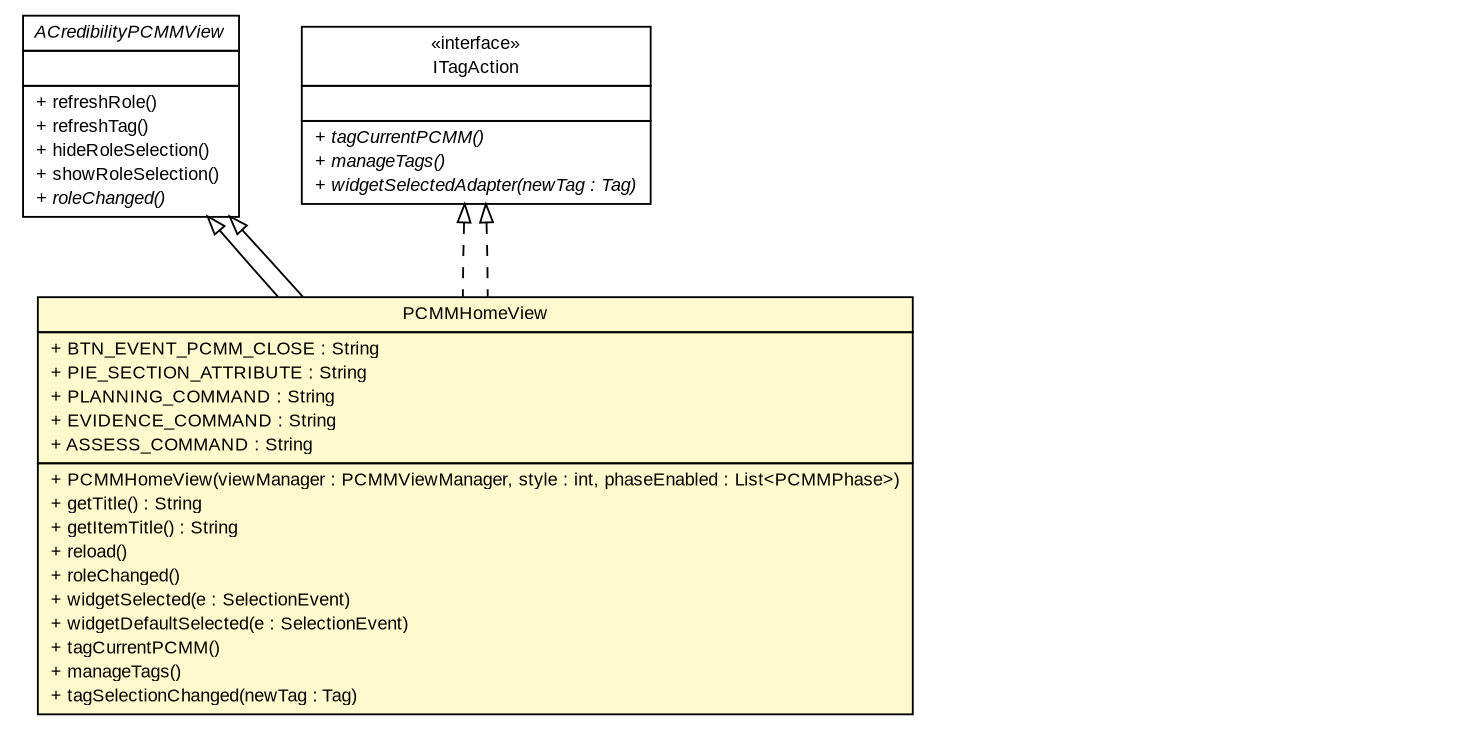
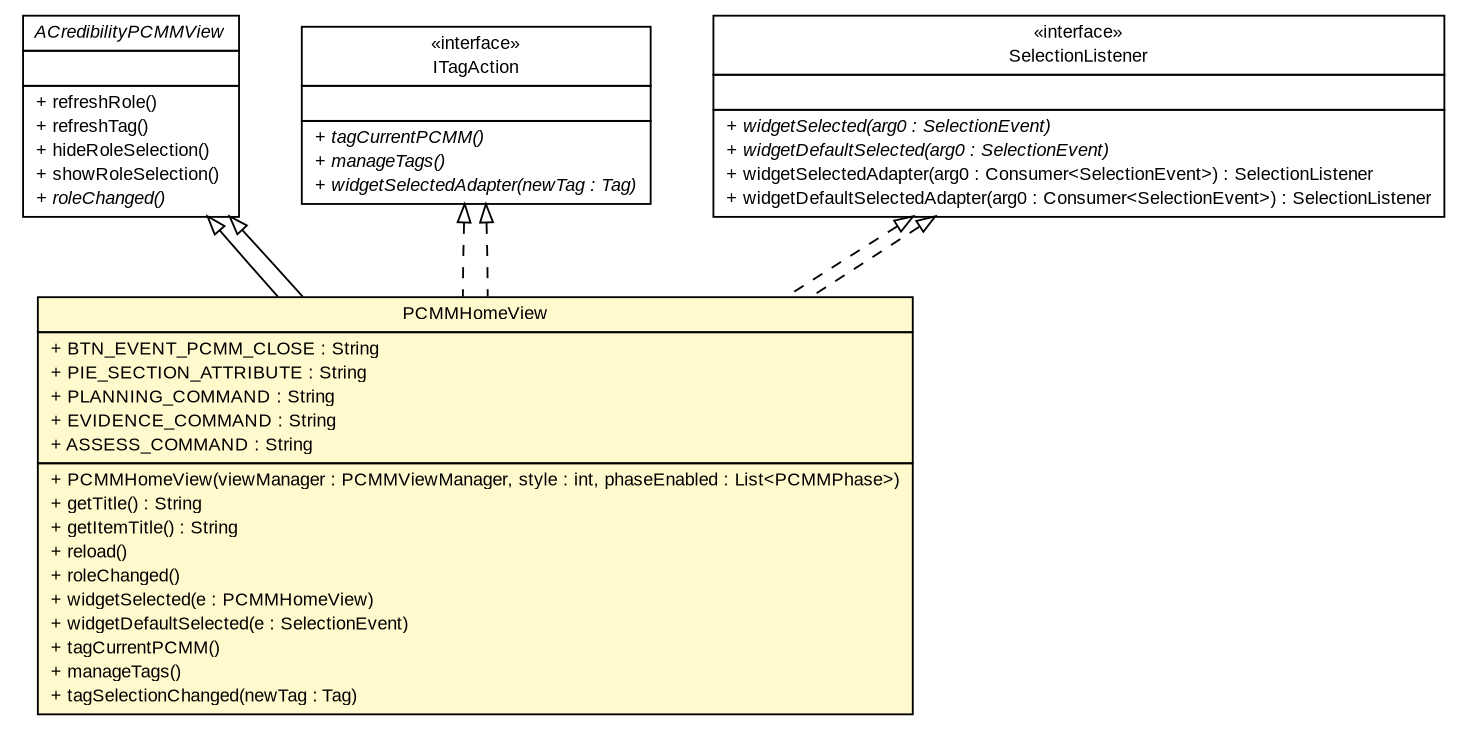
none -> (1079, 115)
(201, 600) -> (212, 600)
